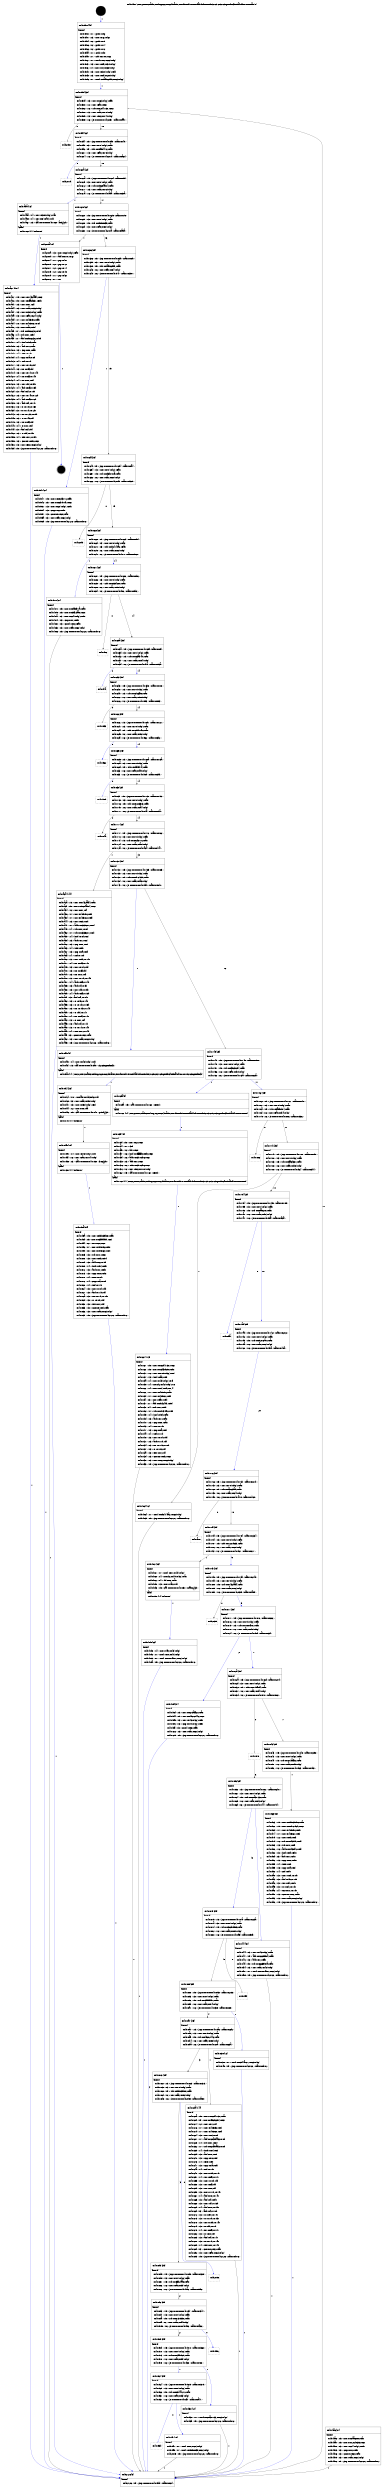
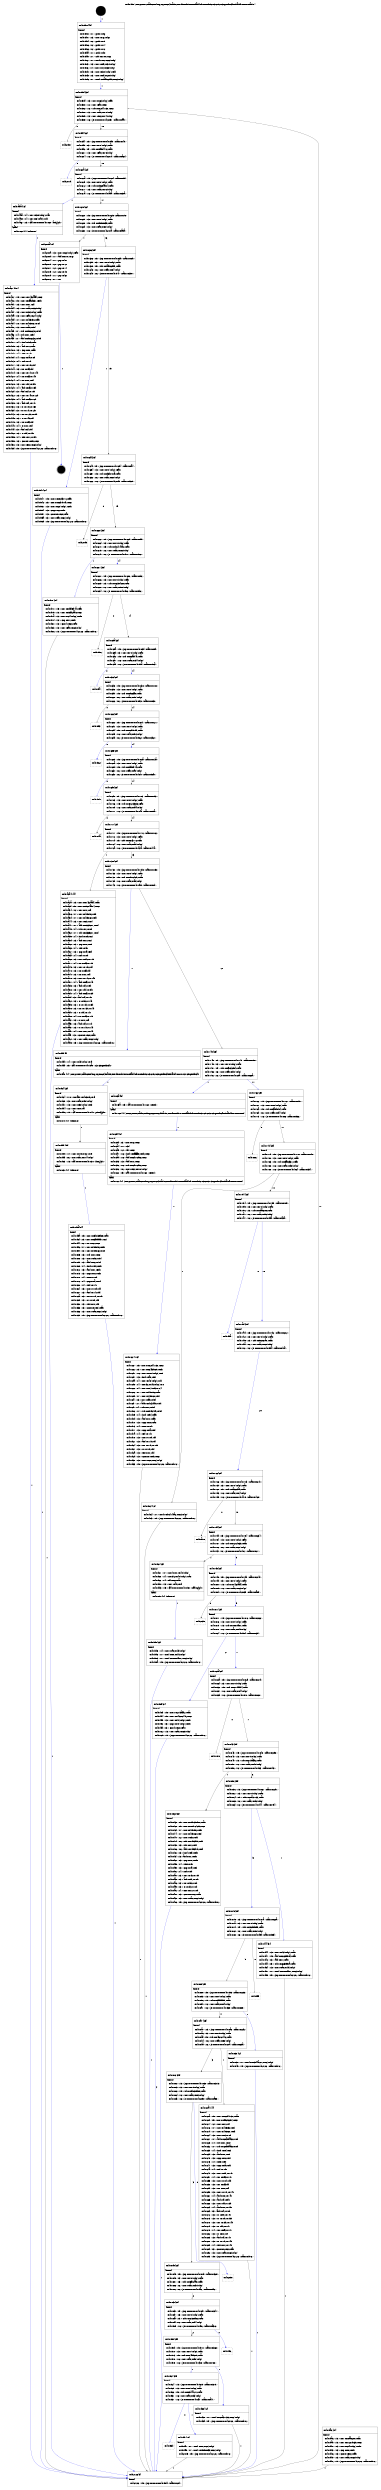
(254, 1768) -> (251, 1774)
